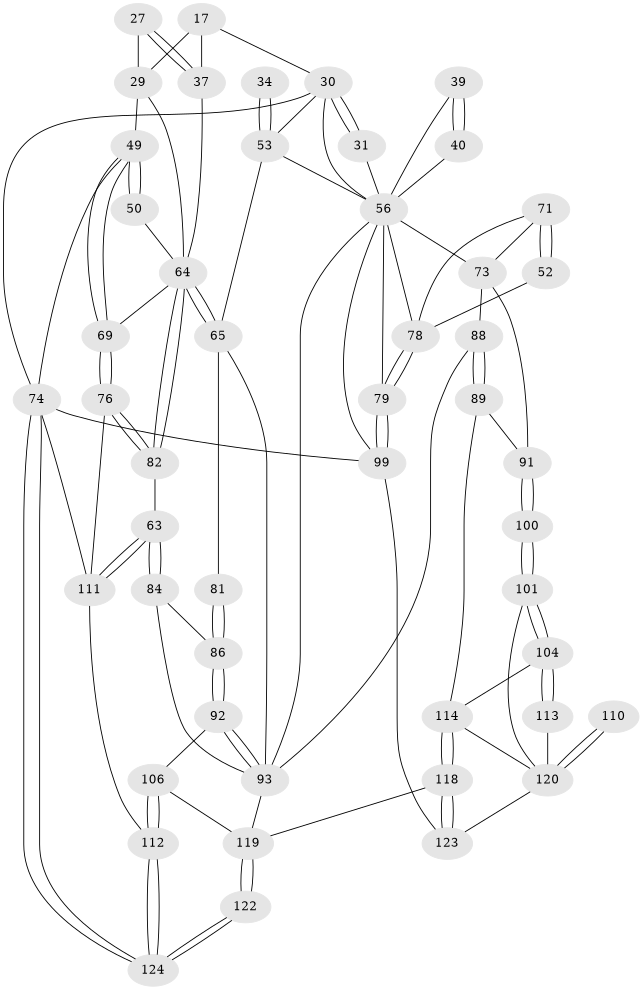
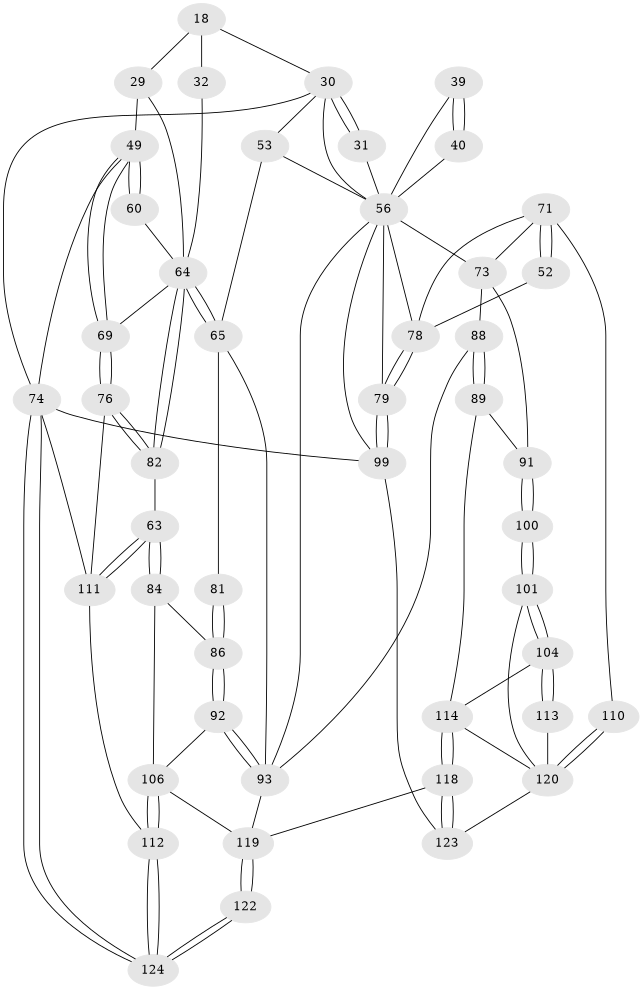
(138, 19) -> none
(202, 19) -> (202, 19)
(202, 83) -> (202, 83)
(265, 83) -> none
(135, 210) -> (135, 210)
none -> (606, 456)
(175, 705) -> (154, 685)
